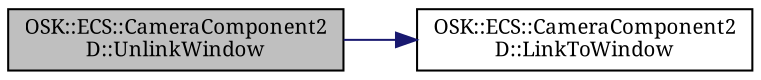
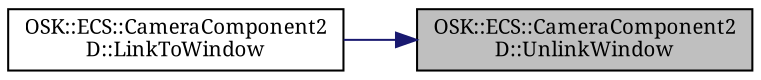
(370, 40) -> (370, 40)
